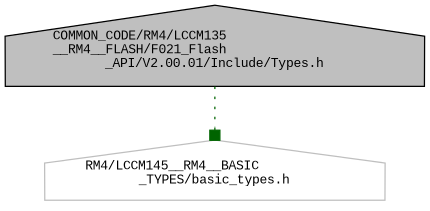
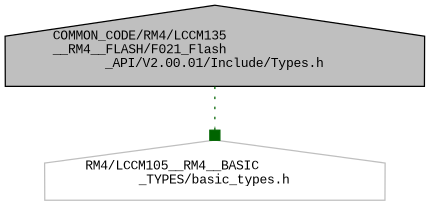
(215, 173) -> (215, 173)
